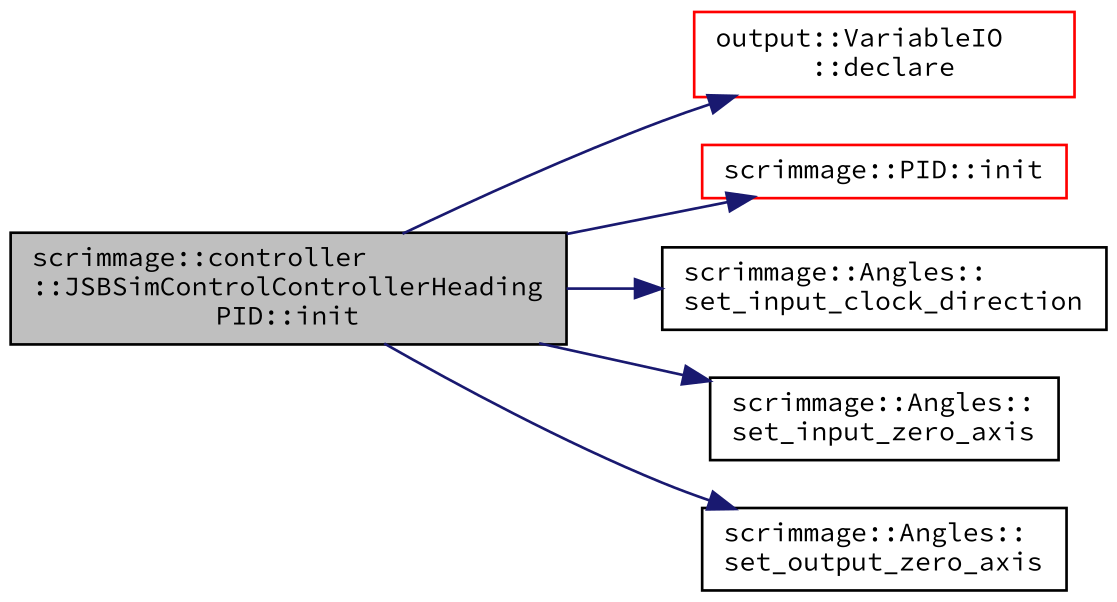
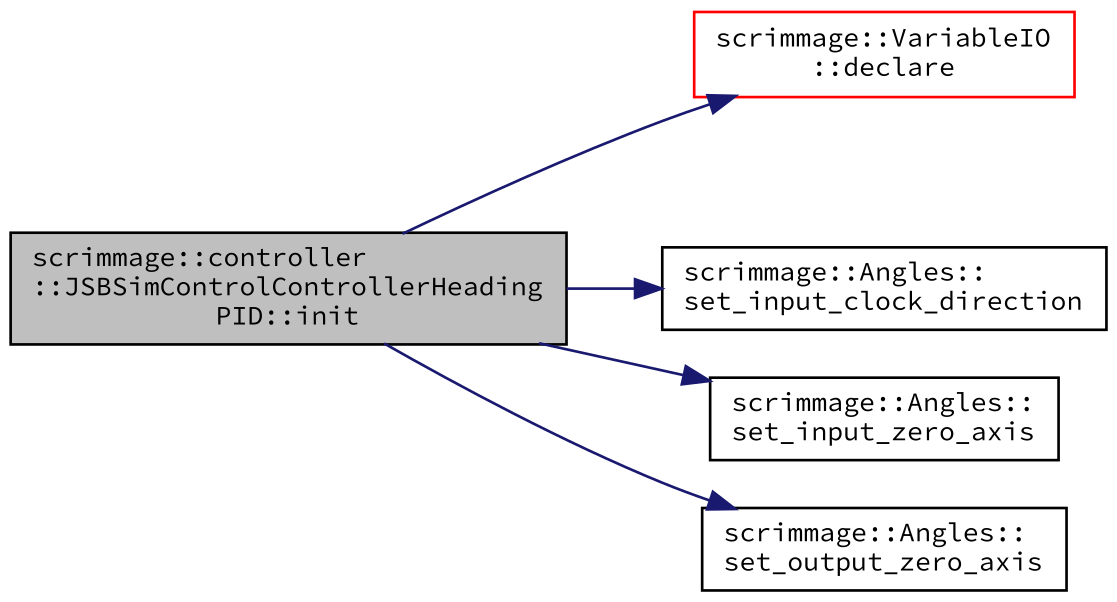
(884, 55) -> (884, 55)
(884, 172) -> none
